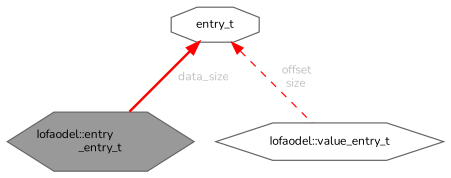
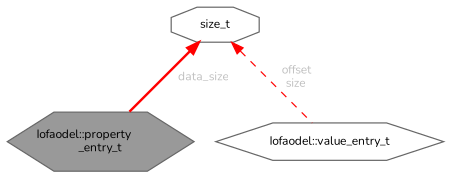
(215, 25) -> (215, 25)
(101, 142) -> (101, 142)
